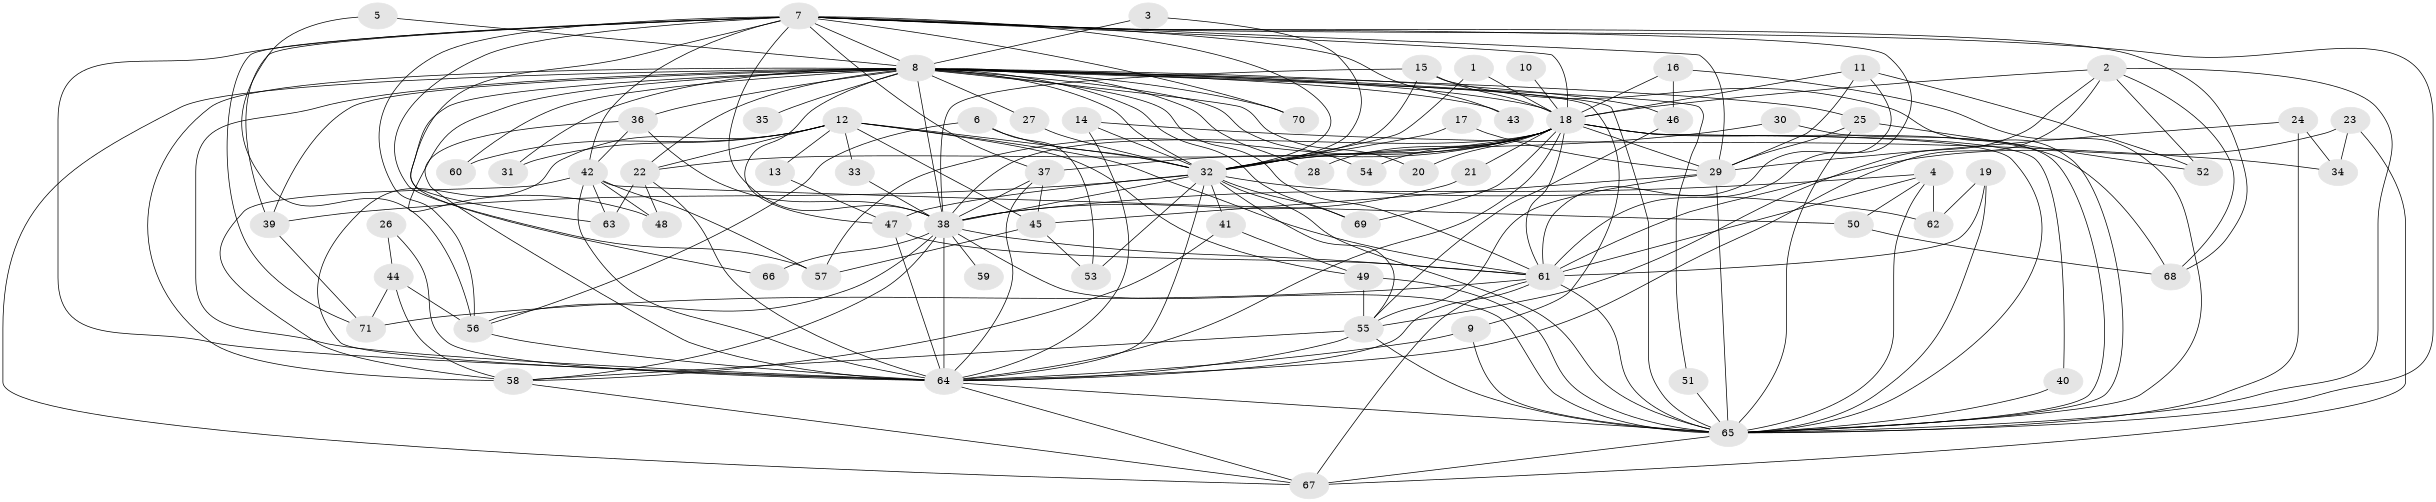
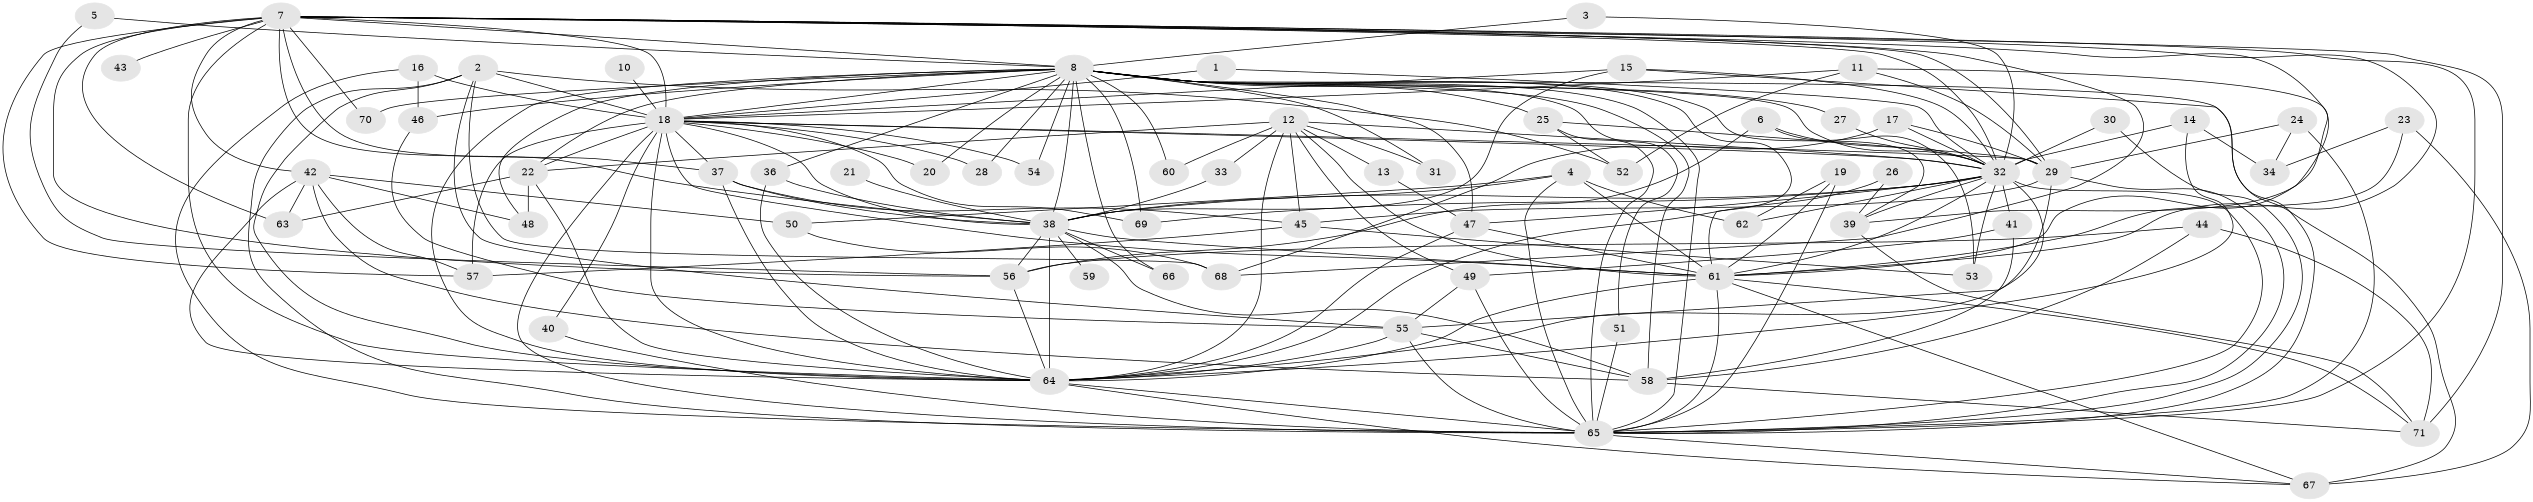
(1218, 79) -> none
(763, 120) -> none
(1899, 136) -> (1550, 158)
(609, 151) -> none
(1510, 151) -> none
(1330, 243) -> (1903, 227)
(390, 251) -> (1871, 199)
(1371, 295) -> none
(1471, 329) -> none
(911, 434) -> (2052, 409)
